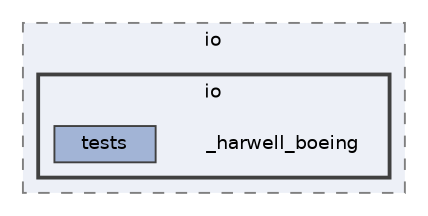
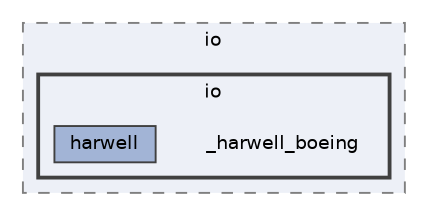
(105, 144) -> (105, 144)
